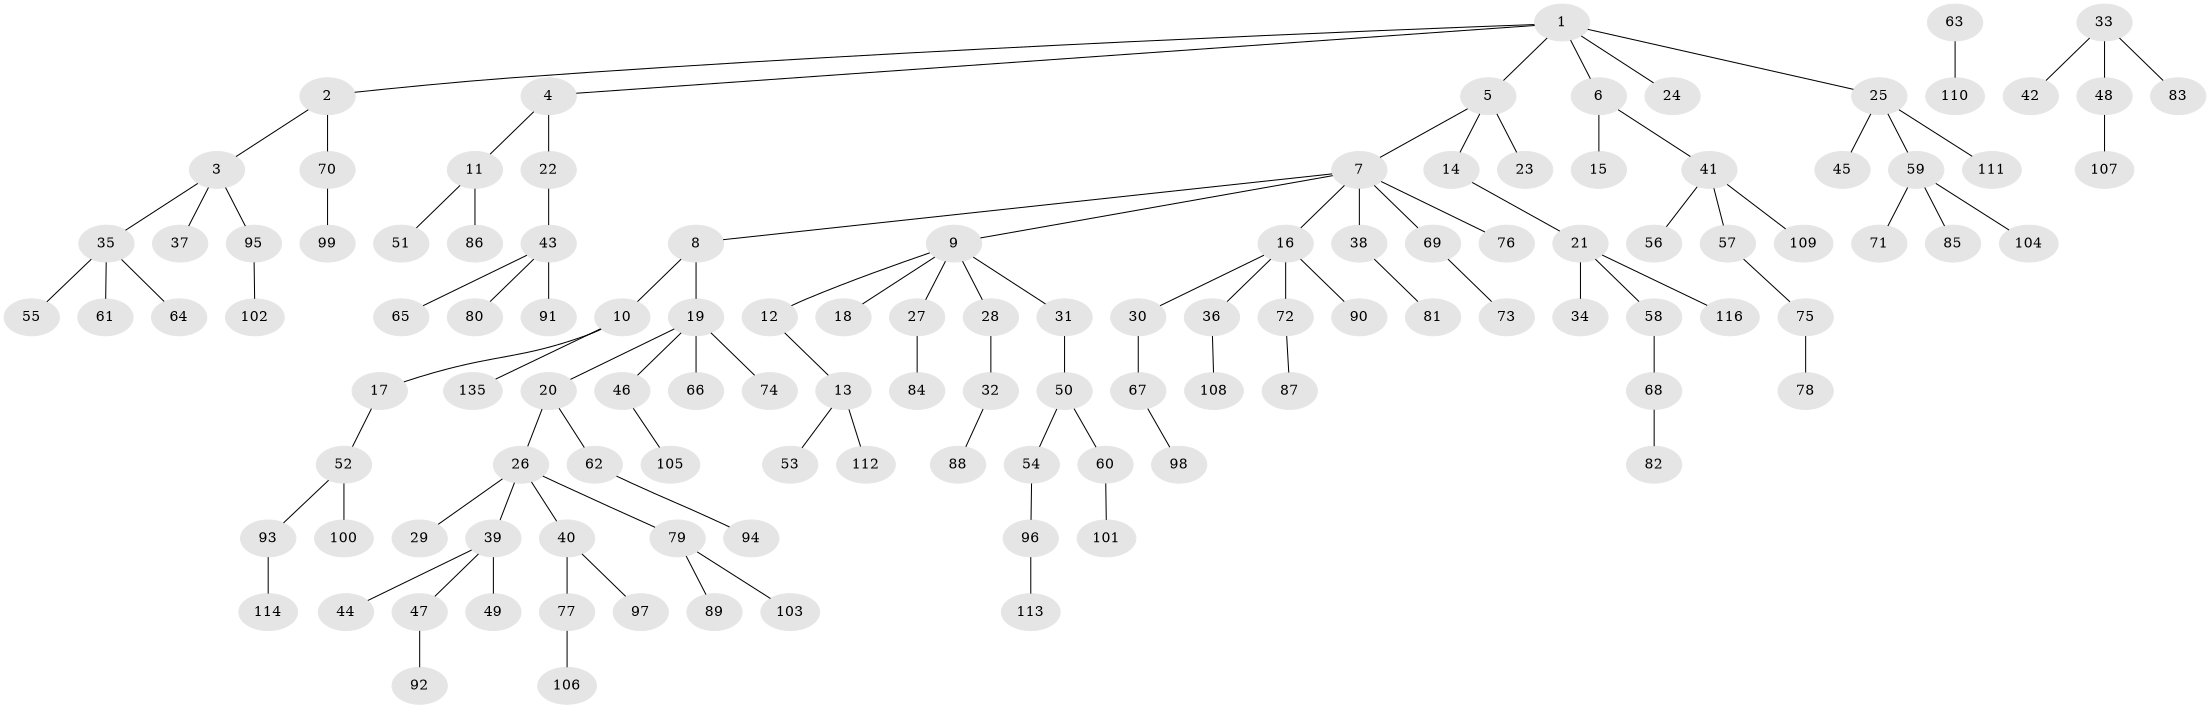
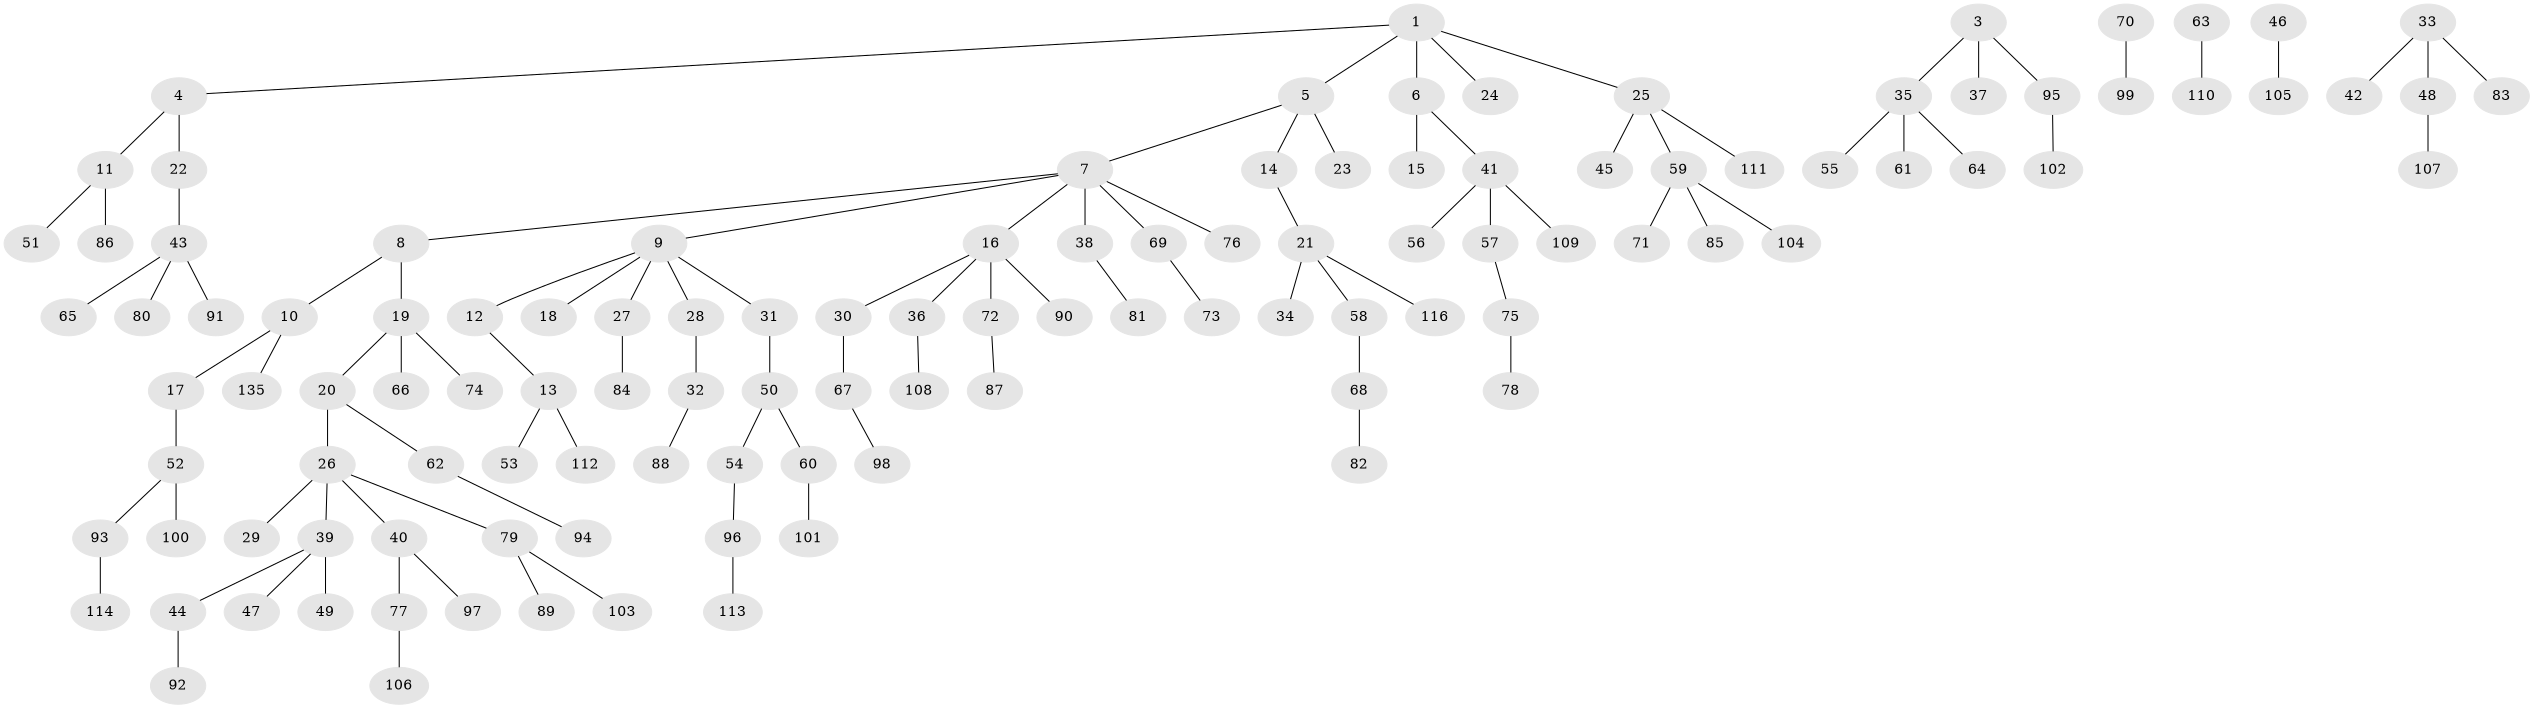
(328, 96) -> none
(659, 354) -> none
(420, 649) -> (178, 649)
